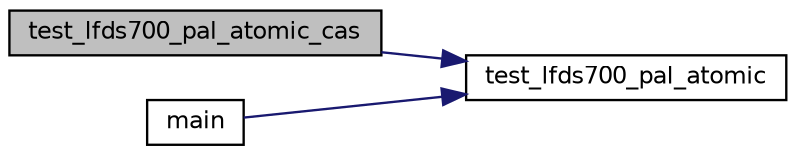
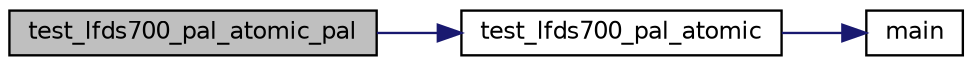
(195, 33) -> (193, 33)
(343, 107) -> (812, 33)
